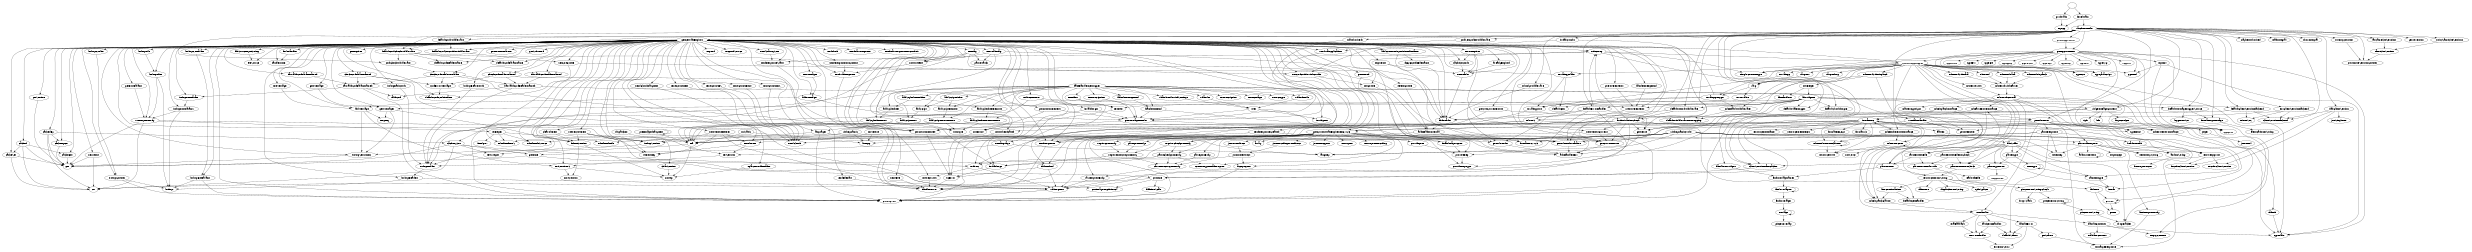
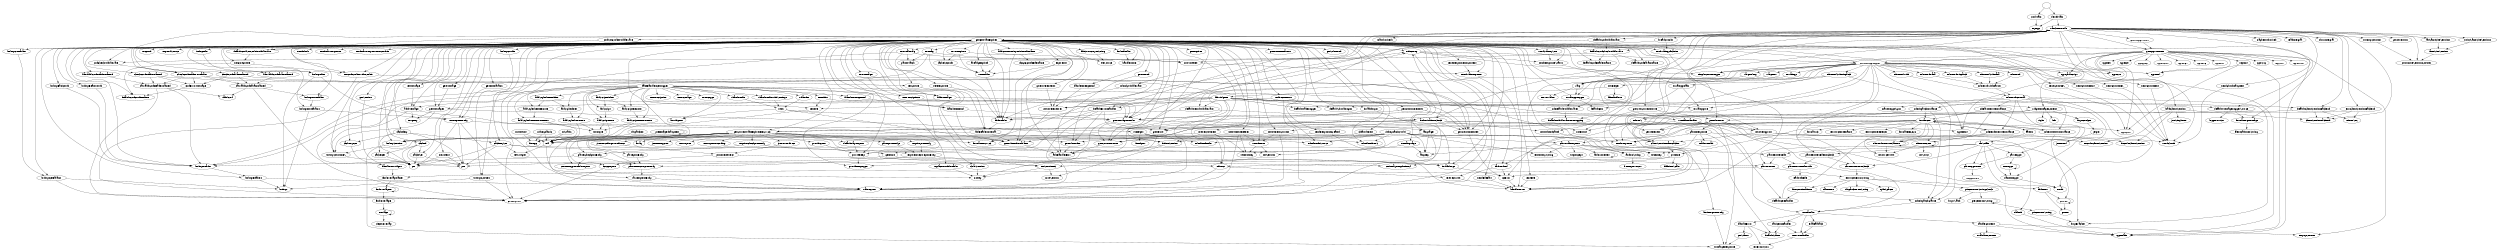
(1868, 120) -> (1925, 120)
(2172, 149) -> (1733, 119)
